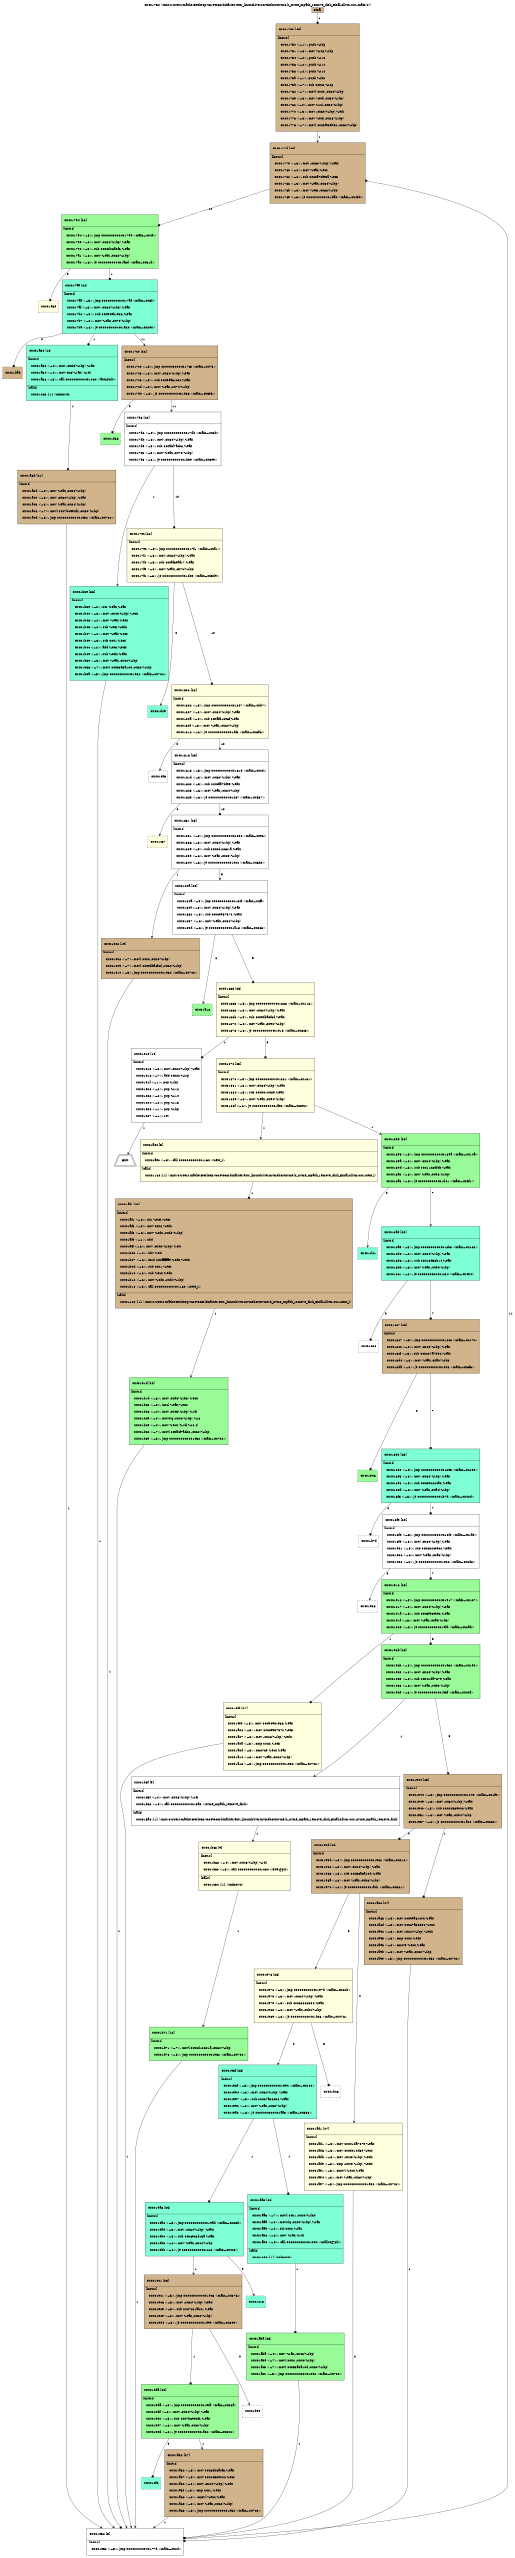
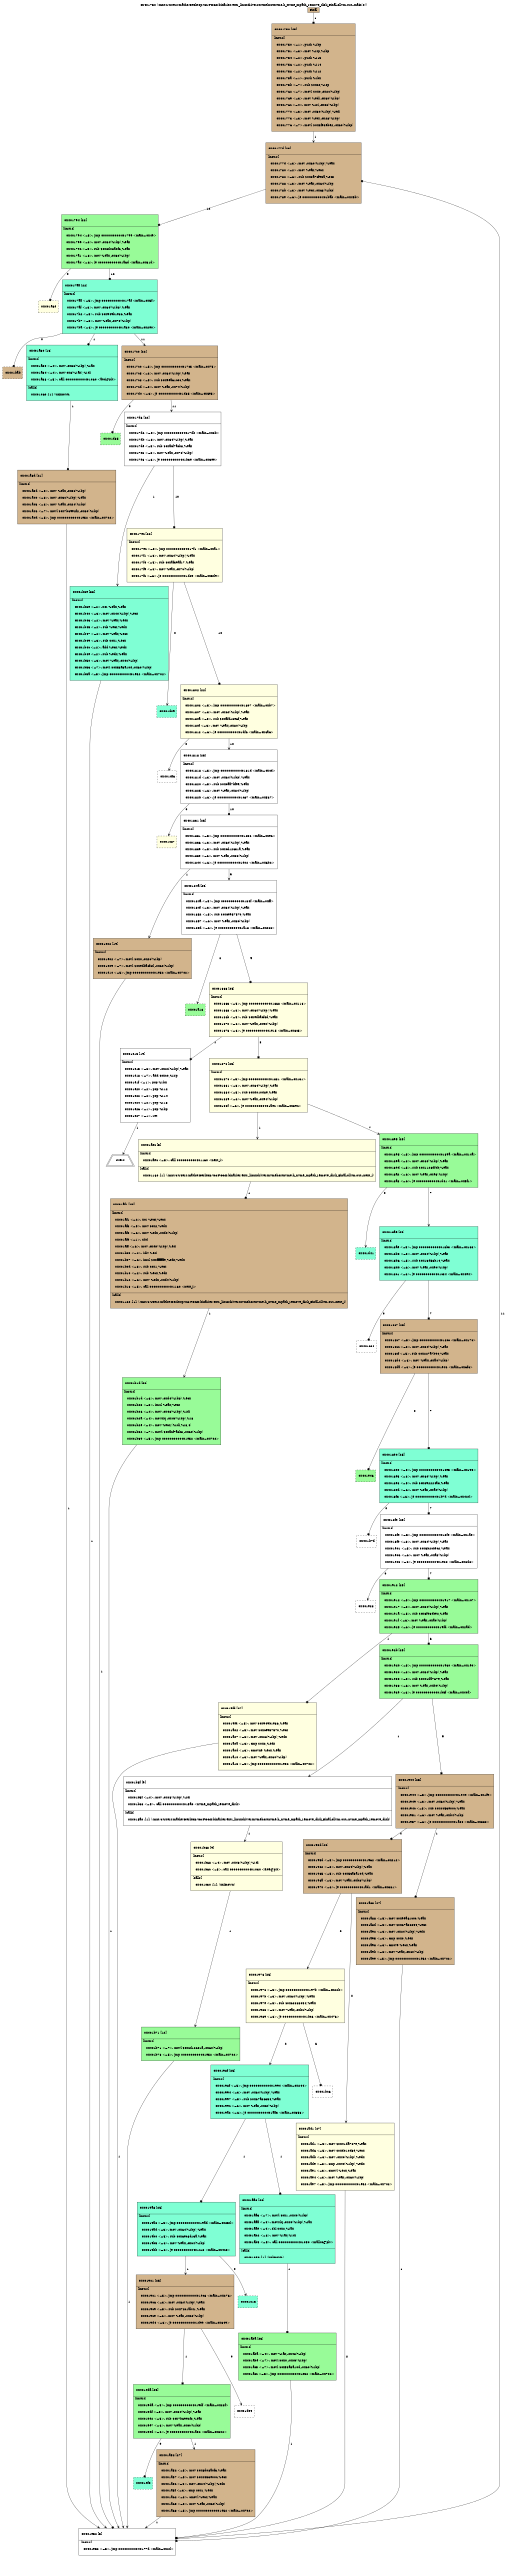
(111, 274) -> (112, 274)
(125, 1160) -> (120, 1160)
